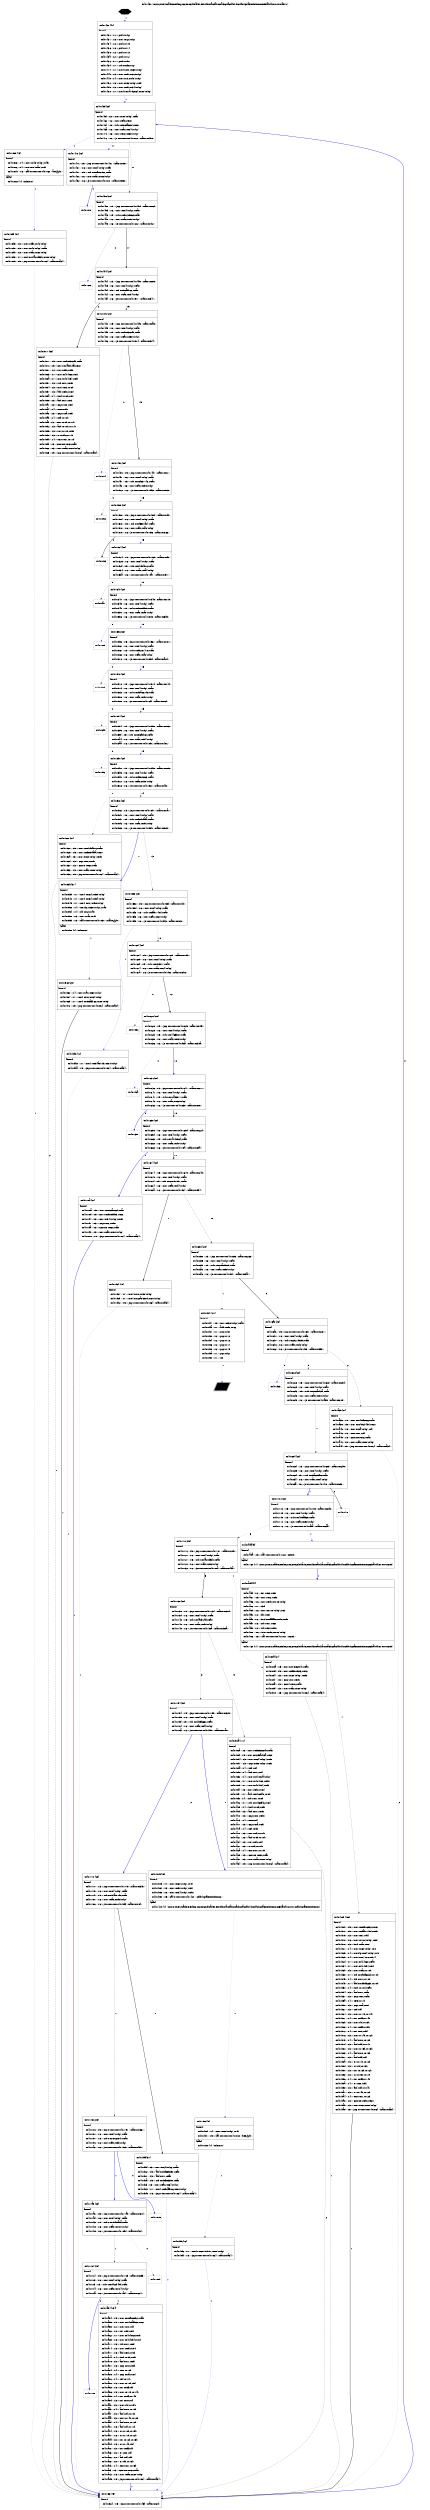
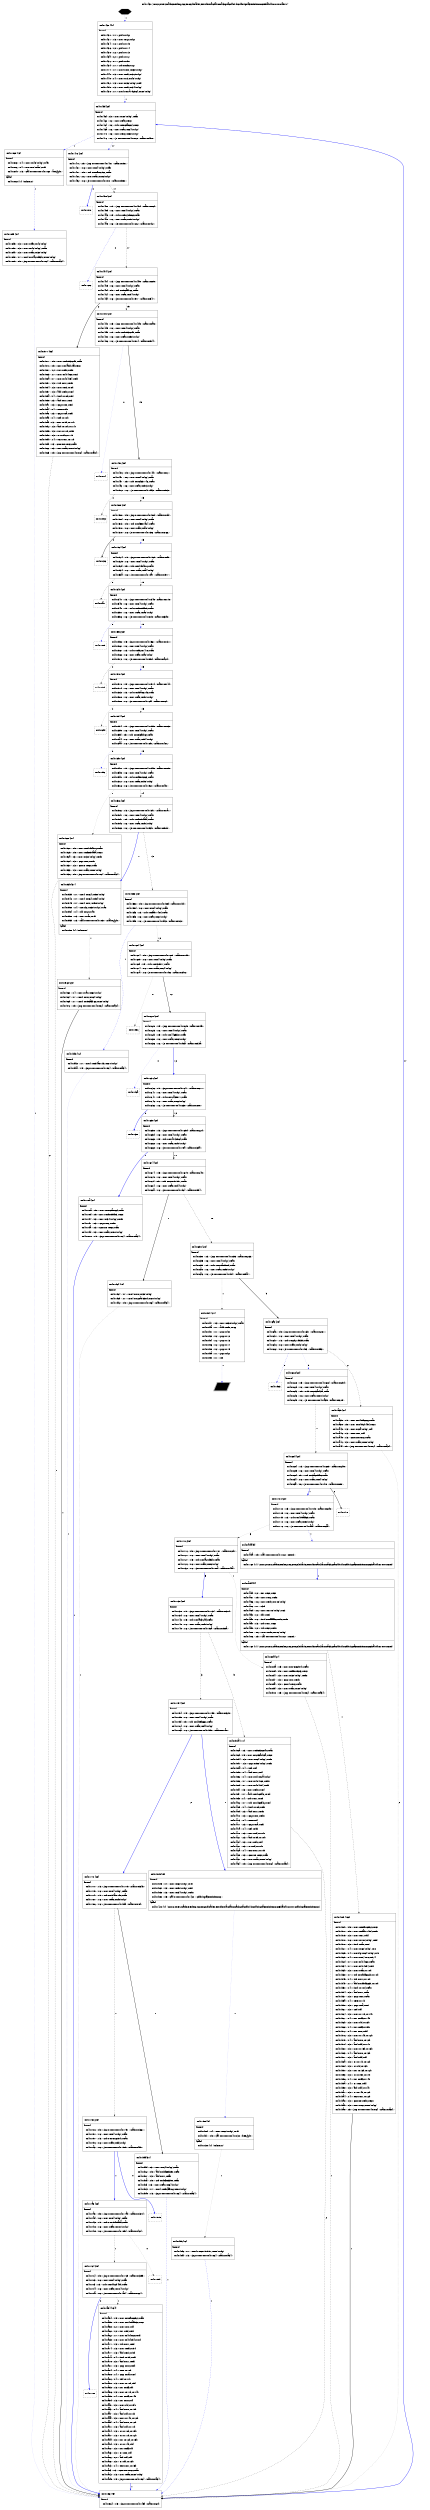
(131, 167) -> (112, 188)
(126, 247) -> (126, 247)
(204, 1584) -> (204, 1584)
